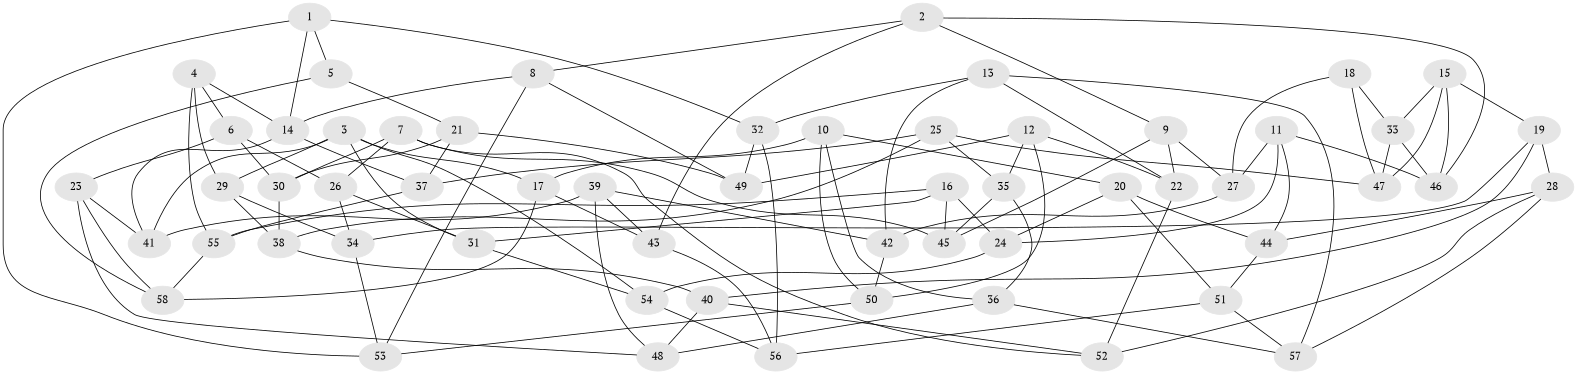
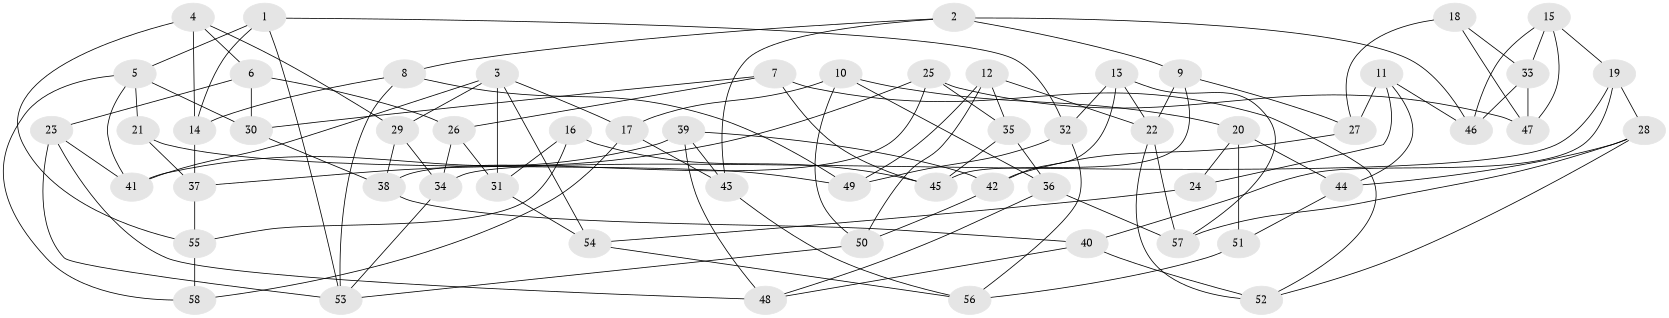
(380, 157) -> (189, 100)
(142, 169) -> (107, 130)
(970, 211) -> none
(113, 247) -> (133, 272)
(1258, 329) -> (1163, 185)
